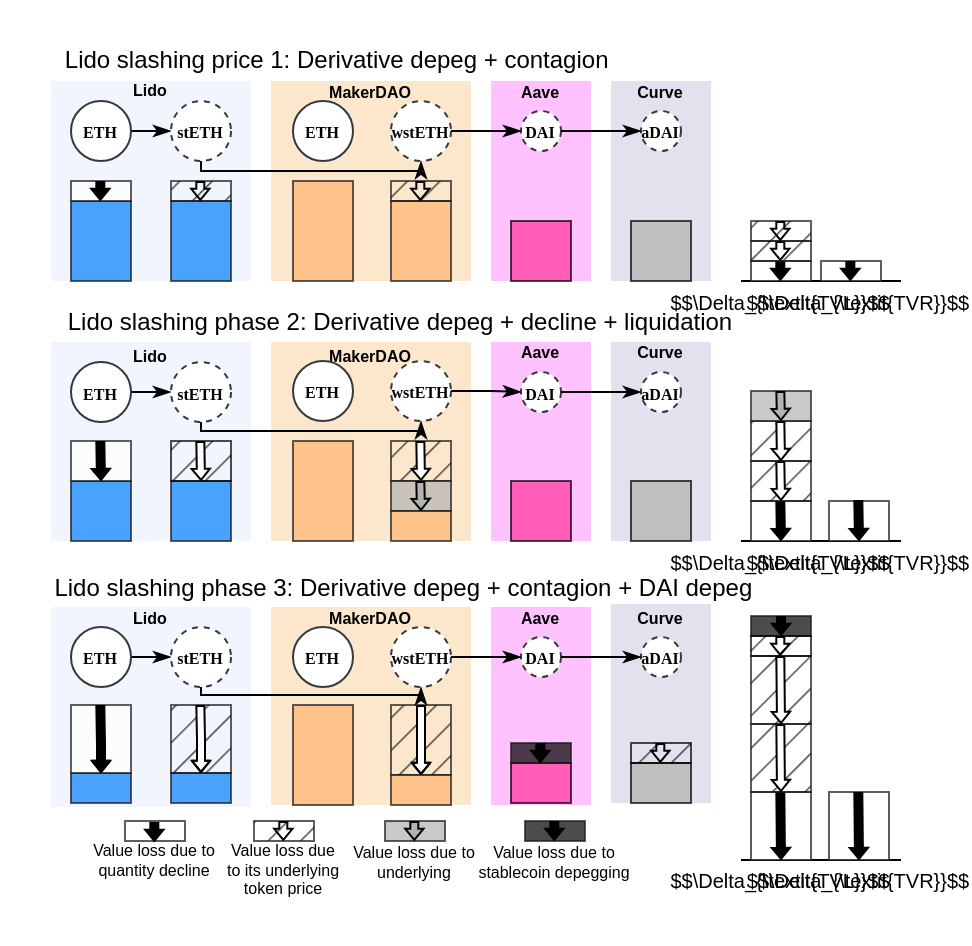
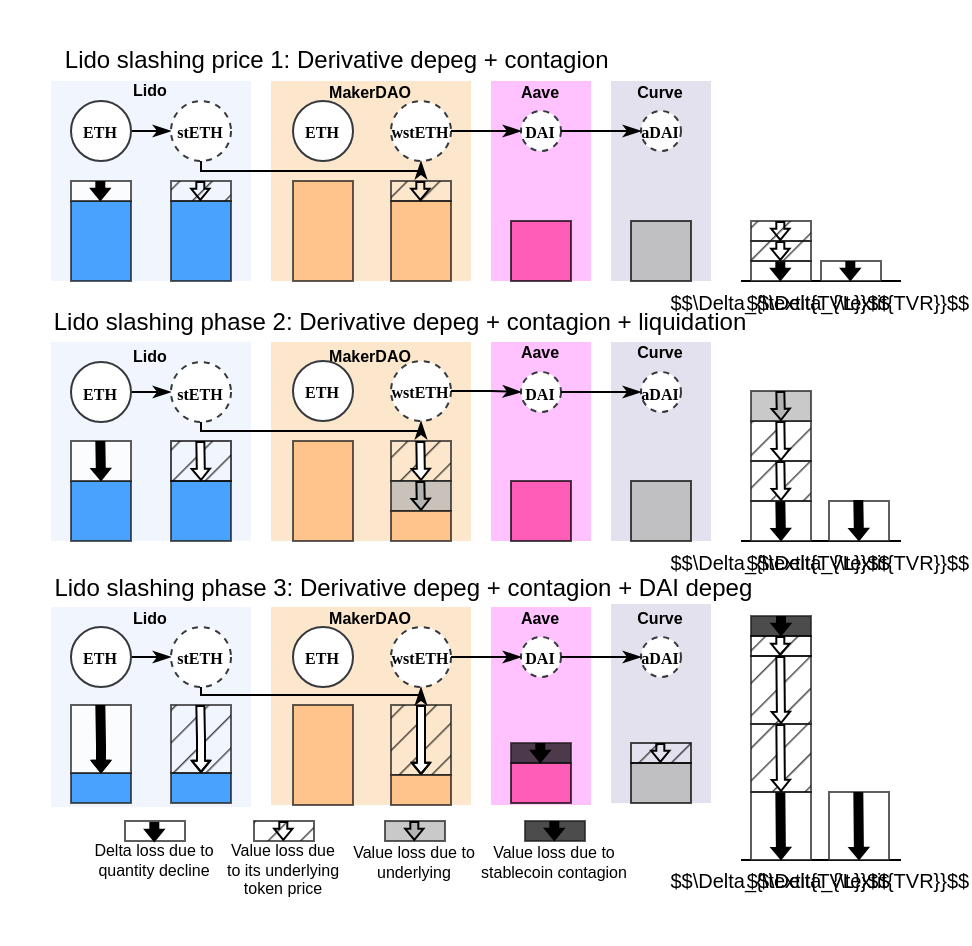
(401, 323) -> (401, 323)
(155, 861) -> (155, 861)
(555, 863) -> (555, 863)
